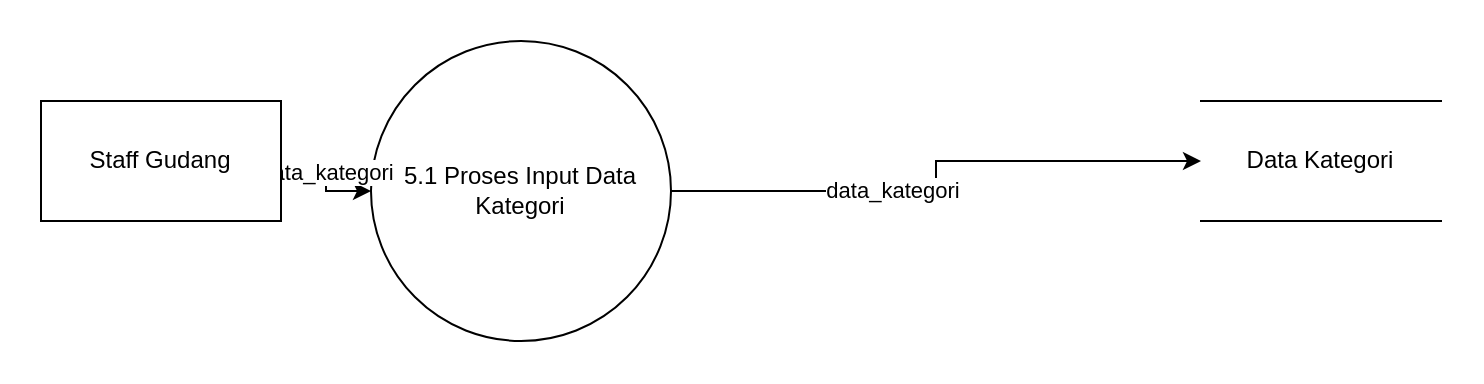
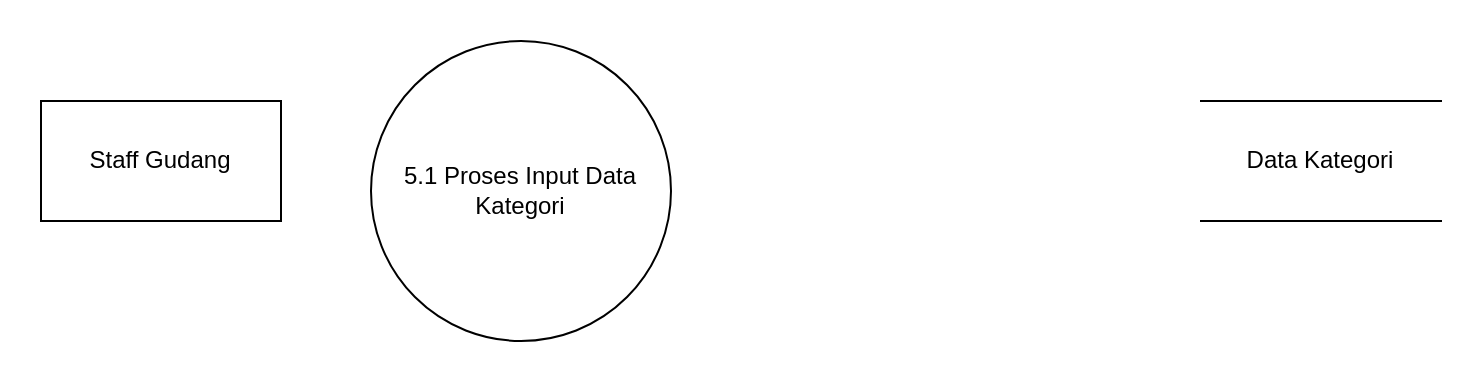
(1019, 161) -> none
(329, 191) -> none
